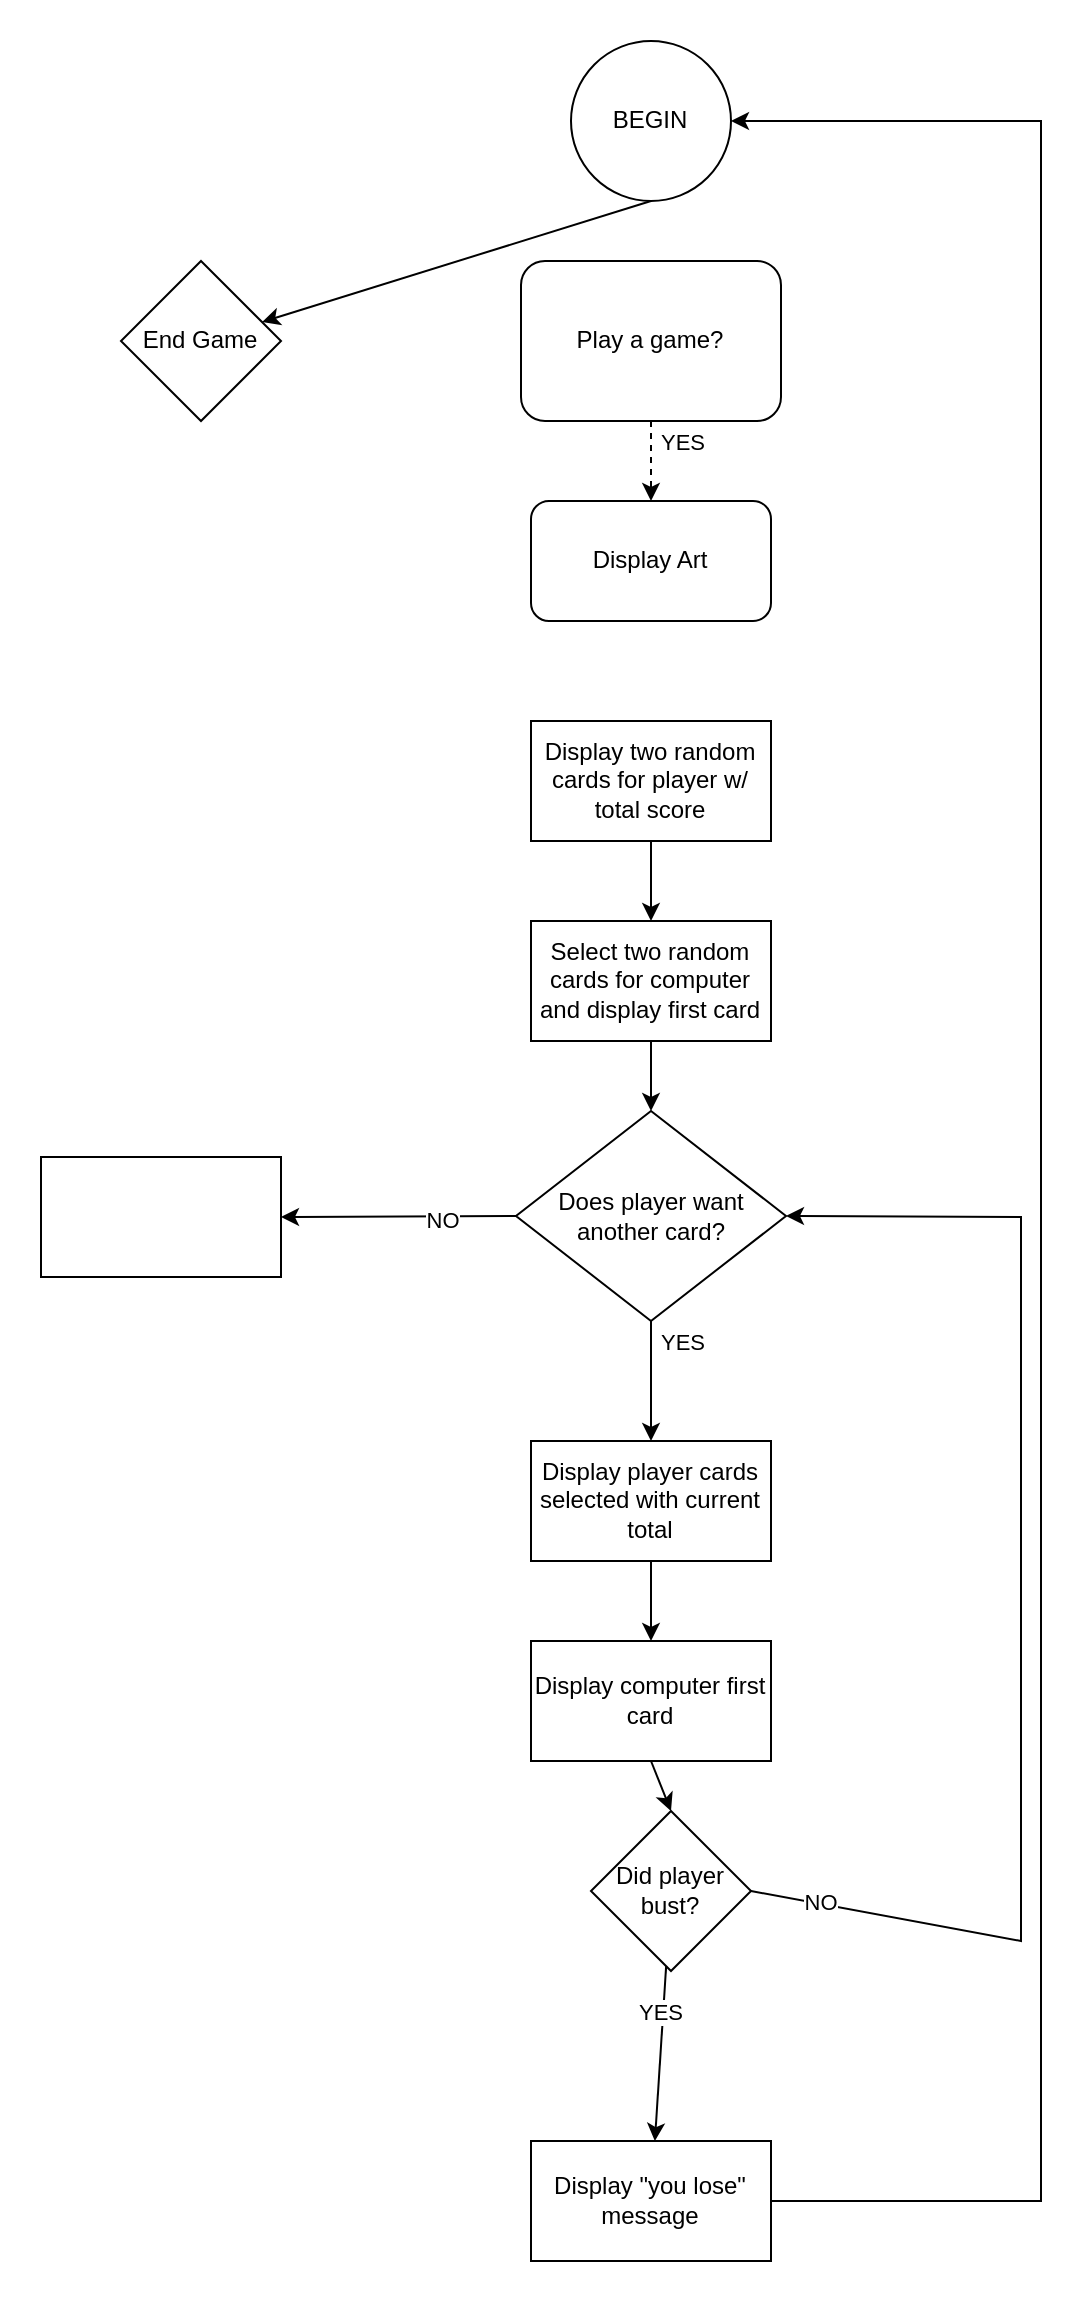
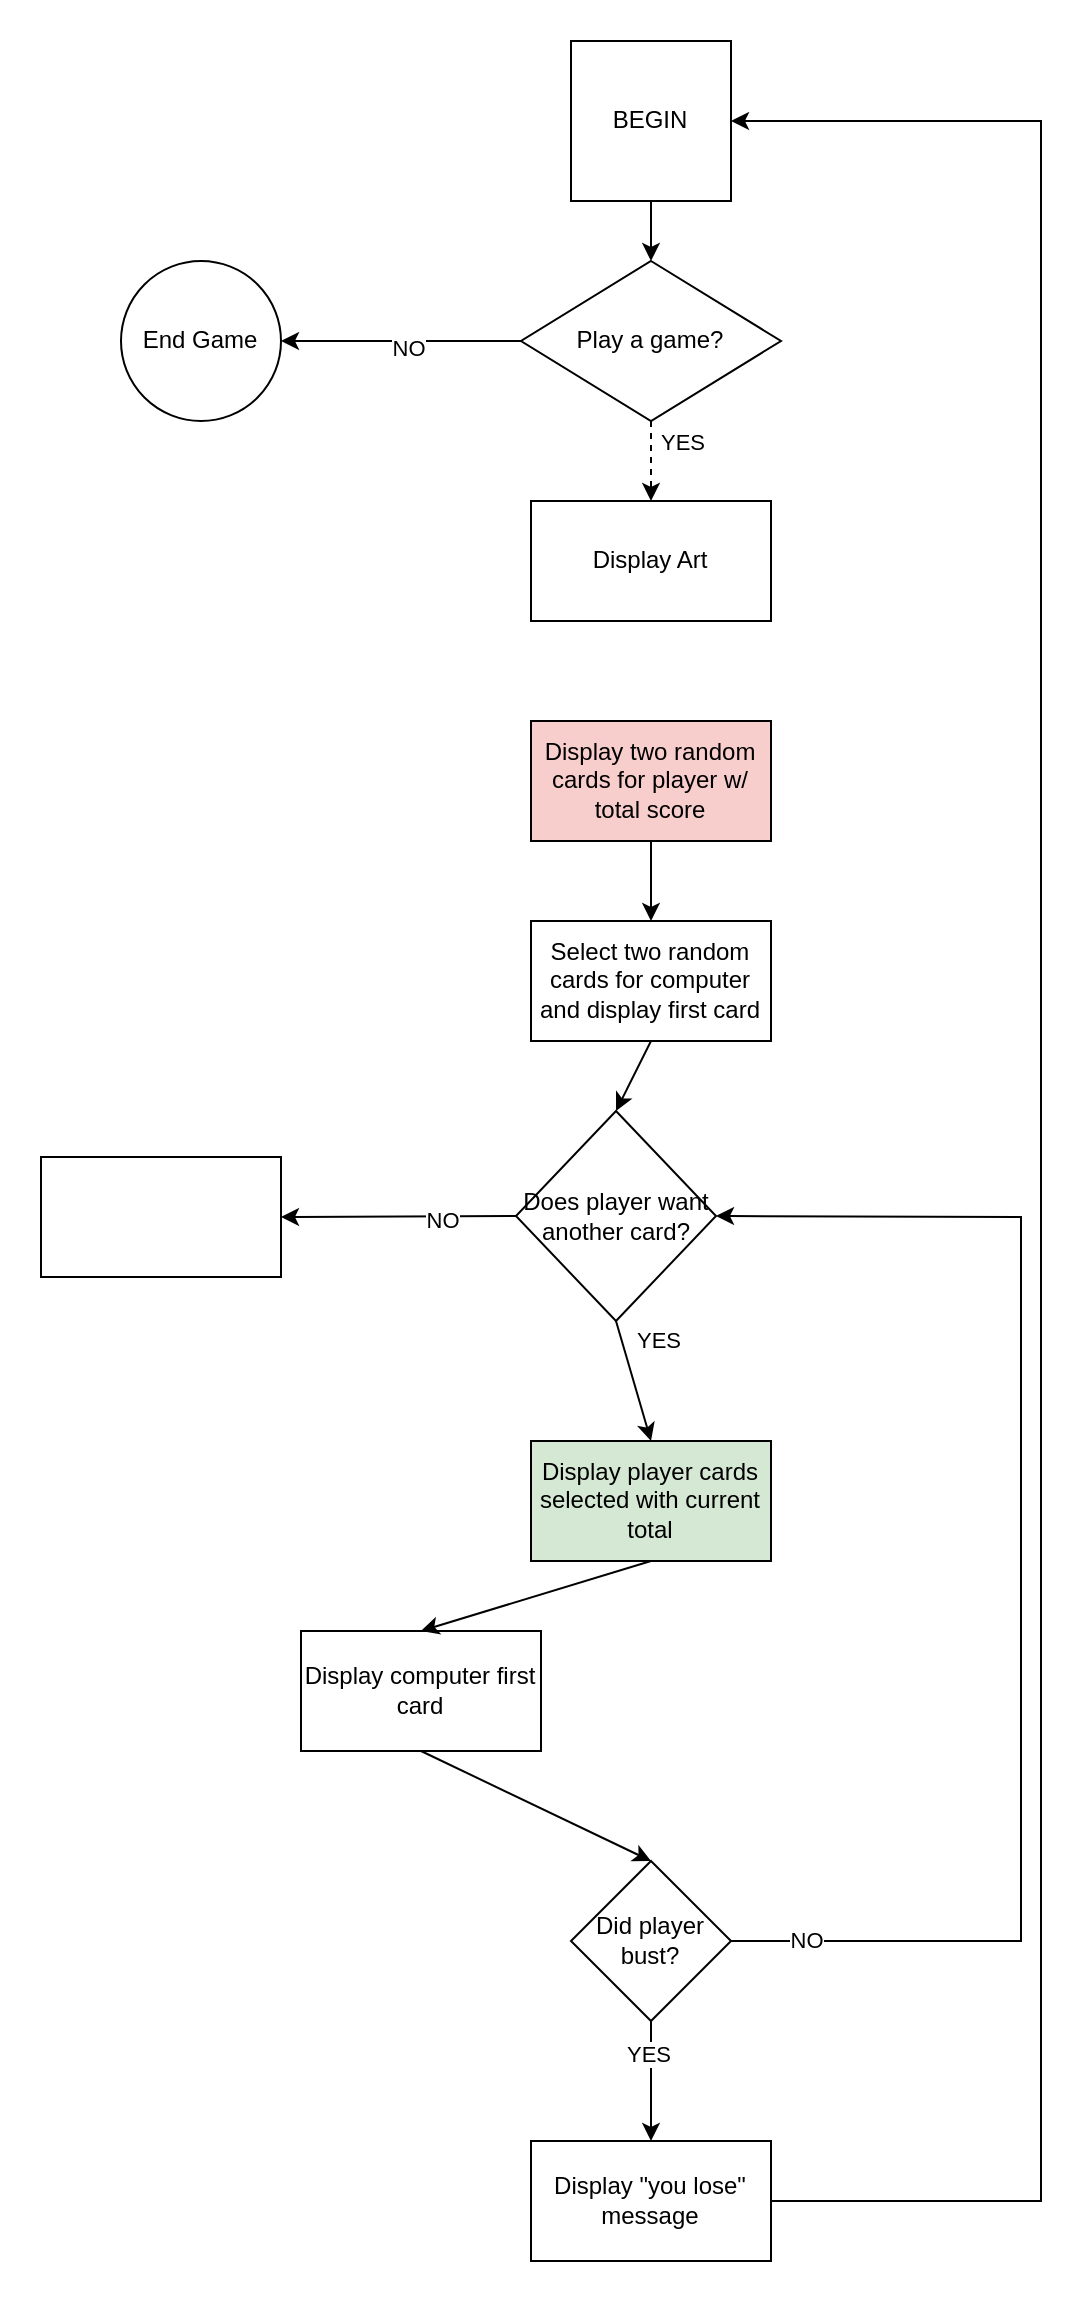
(651, 121) -> (651, 121)
(463, 260) -> (651, 224)
(201, 341) -> (201, 341)
none -> (408, 341)
(651, 341) -> (651, 341)
(651, 561) -> (651, 561)
(651, 781) -> (651, 781)
(651, 1216) -> (616, 1216)
(651, 1501) -> (651, 1501)
(651, 1701) -> (421, 1691)
(671, 1891) -> (651, 1941)
